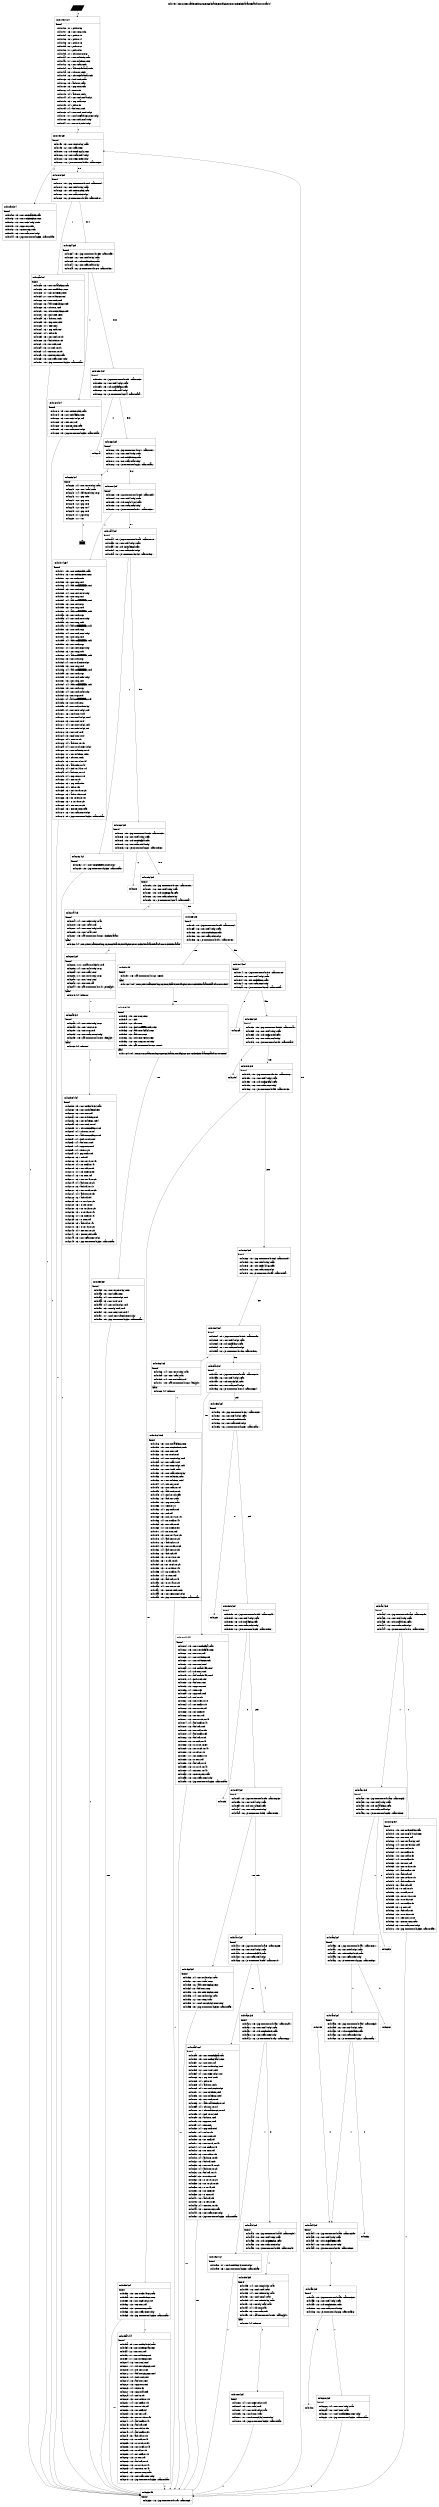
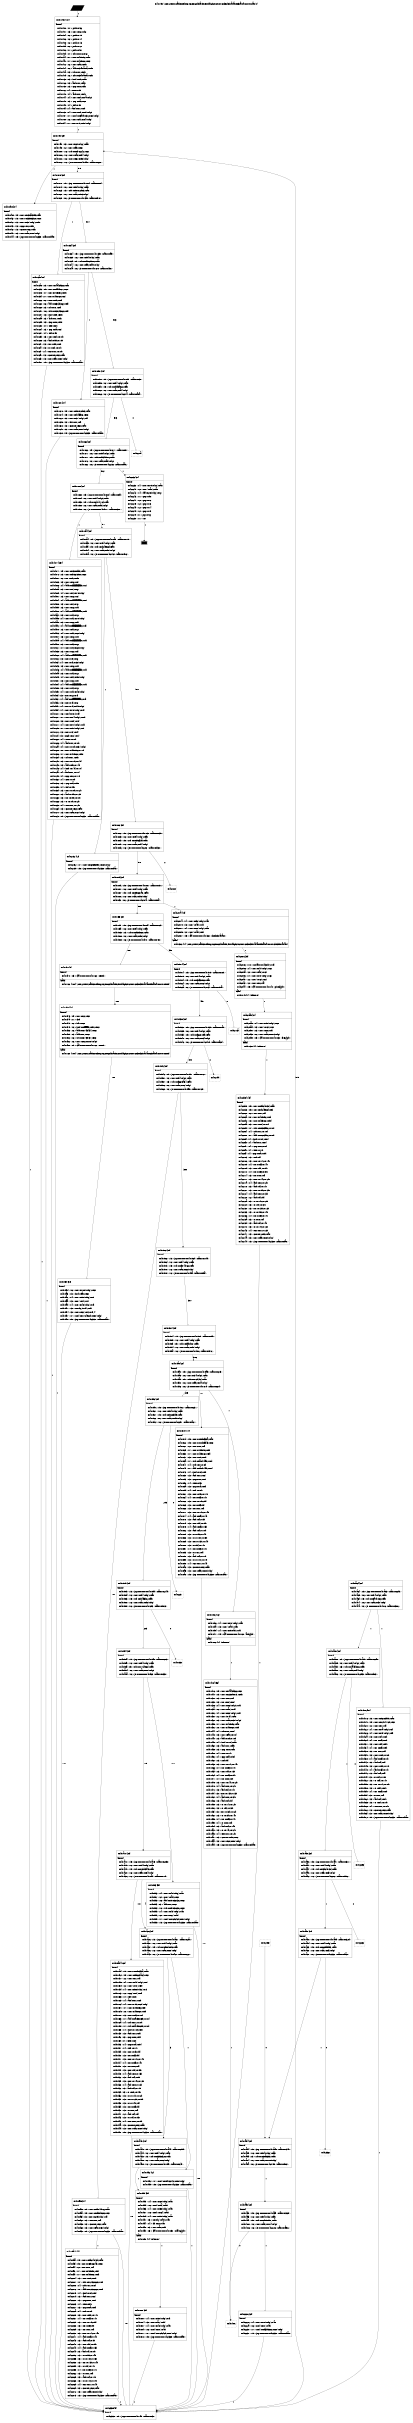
(206, 1358) -> (239, 1498)
(174, 2045) -> (230, 2084)
